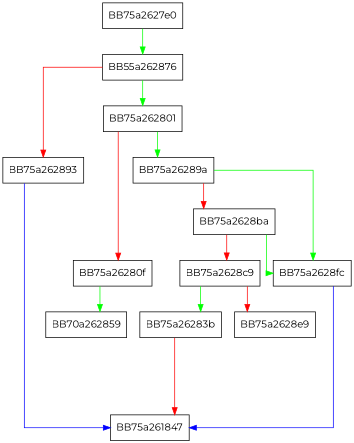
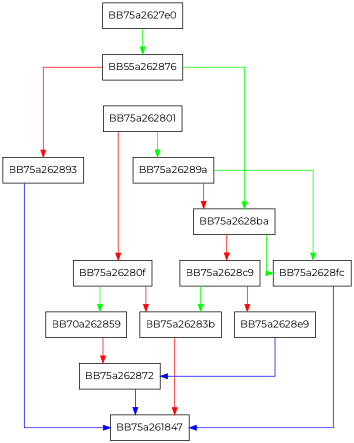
(143, 89) -> (244, 104)
none -> (146, 295)
none -> (120, 376)
